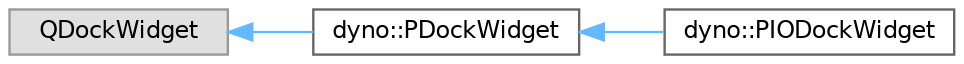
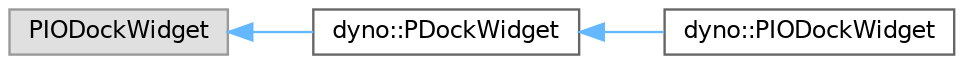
(119, 32) -> (119, 32)
